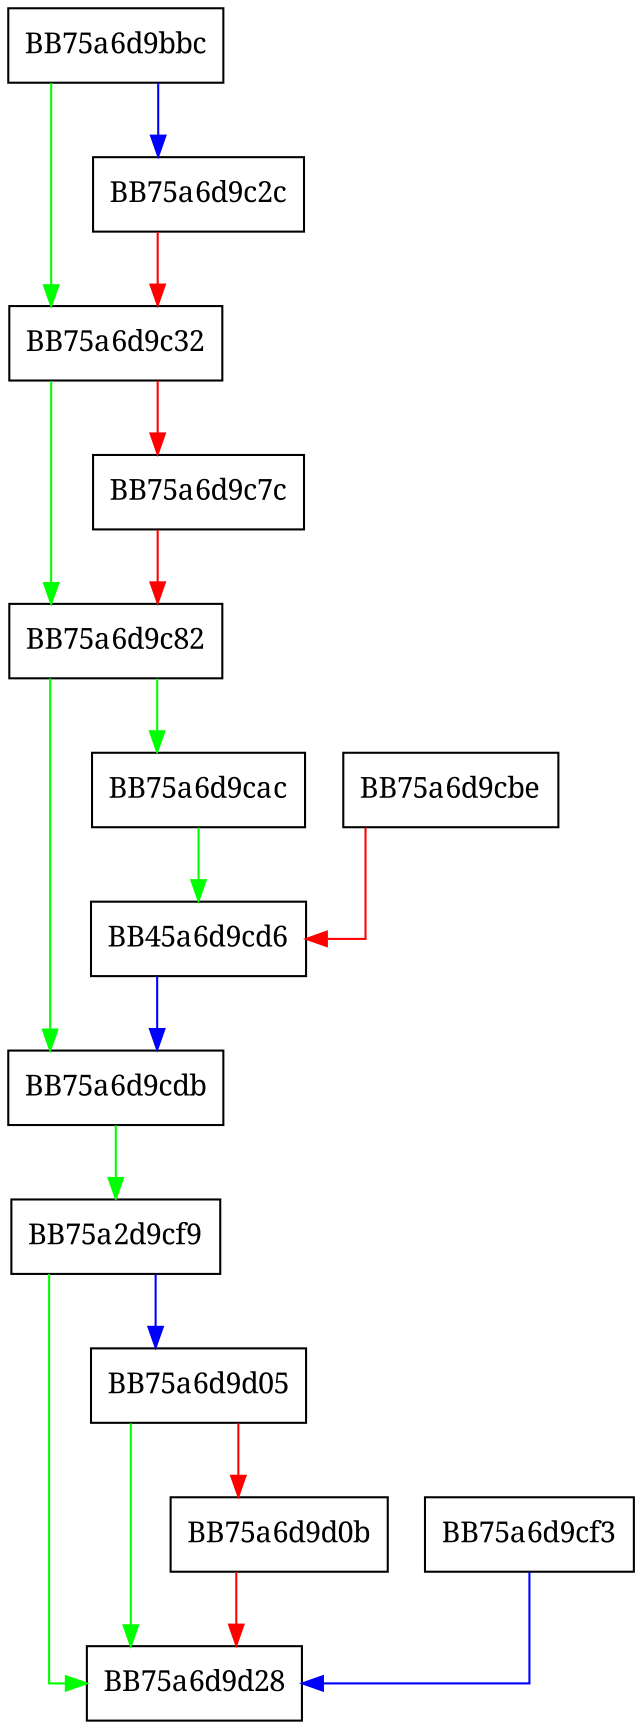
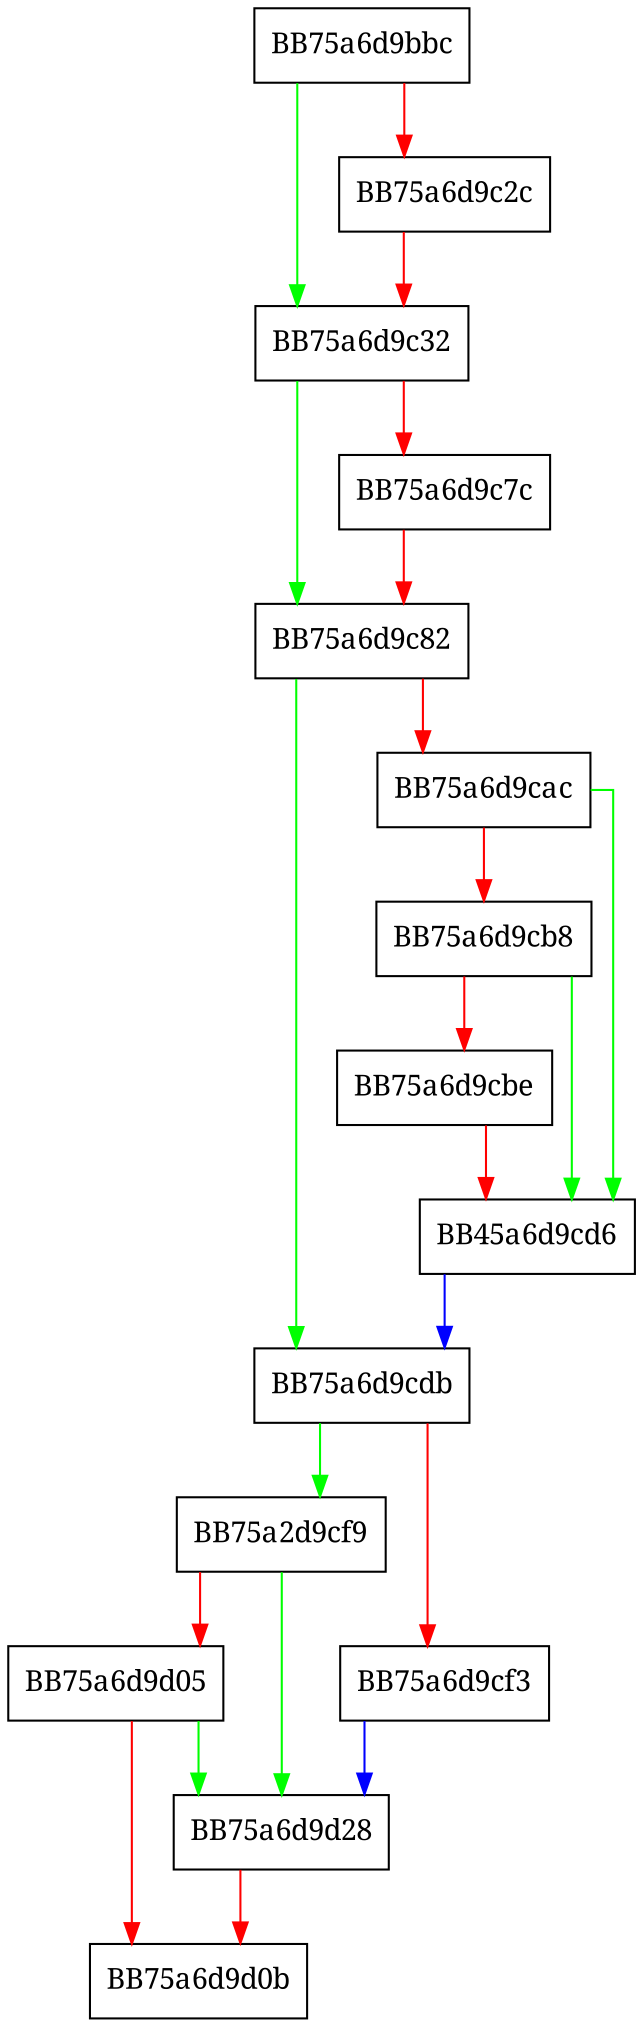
(158, 109) -> (404, 109)
(157, 705) -> (423, 705)
none -> (484, 939)
(156, 1301) -> (200, 1598)
none -> (428, 1524)
(236, 1598) -> (240, 1896)
